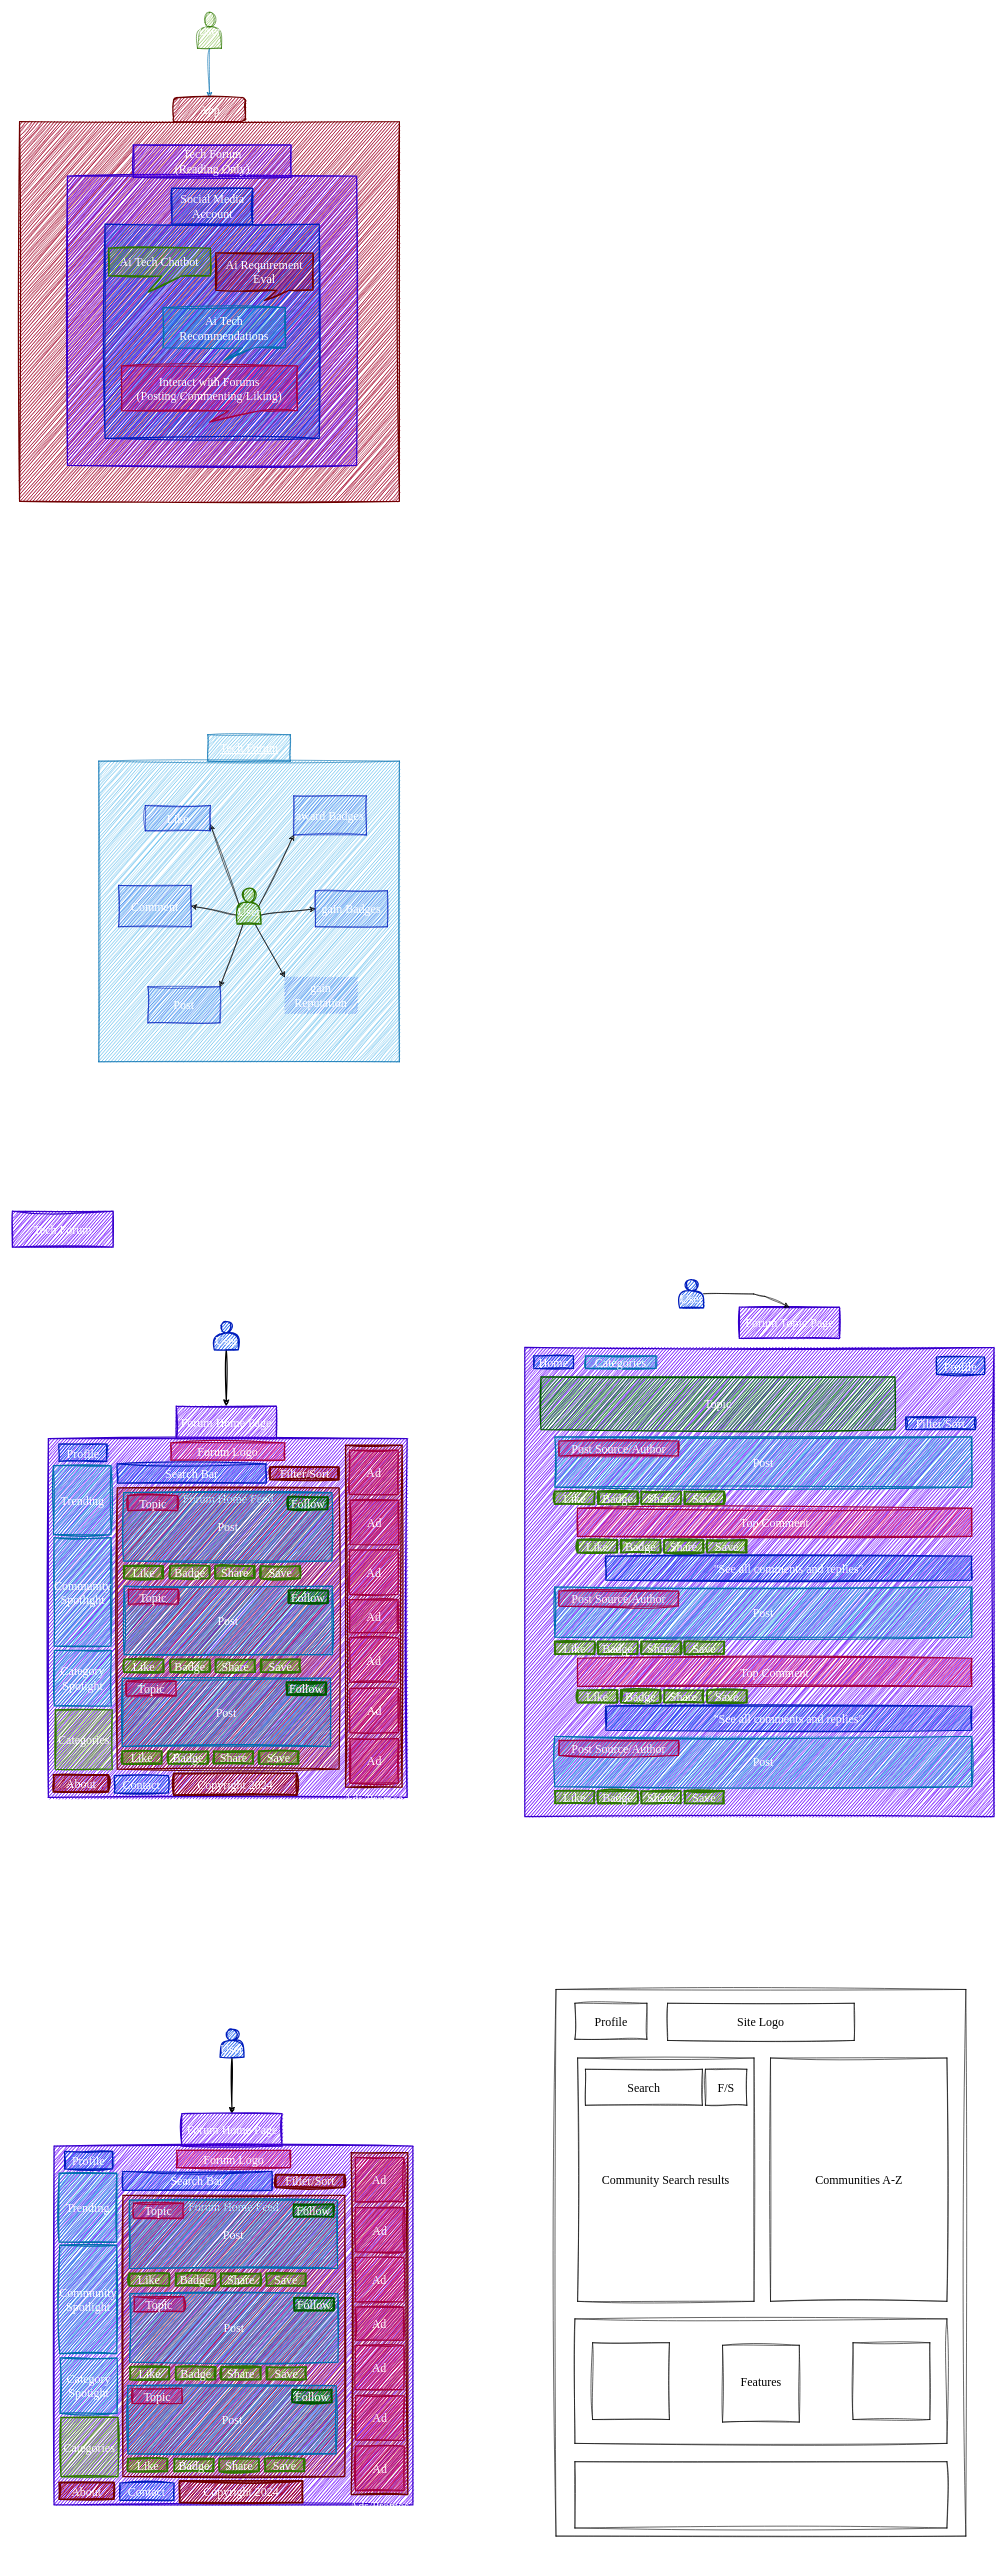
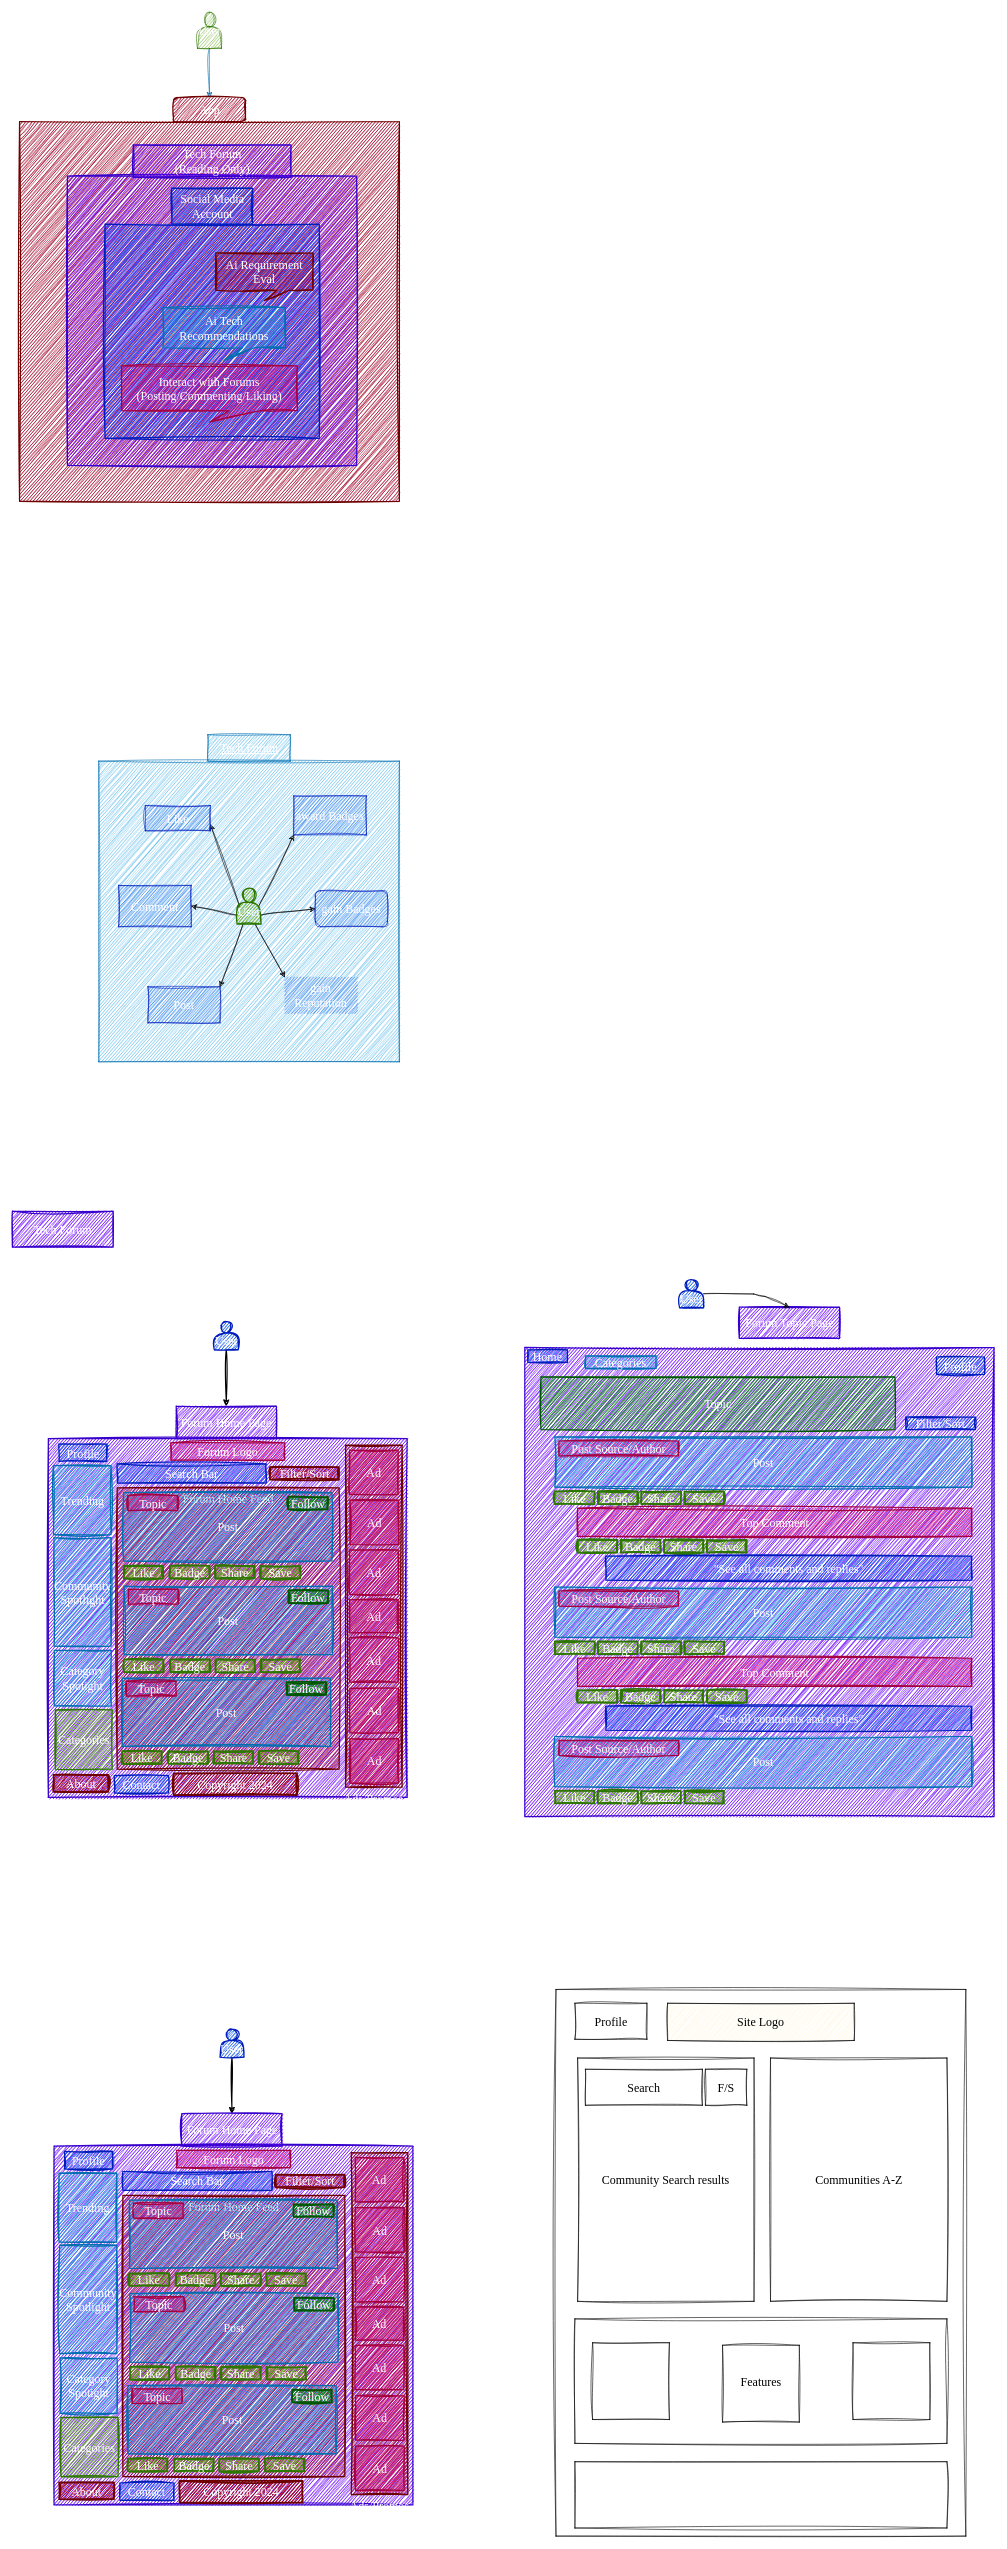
(159, 270) -> none
(351, 909) -> (351, 909)
(554, 1362) -> (548, 1356)
(761, 2022) -> (761, 2022)
